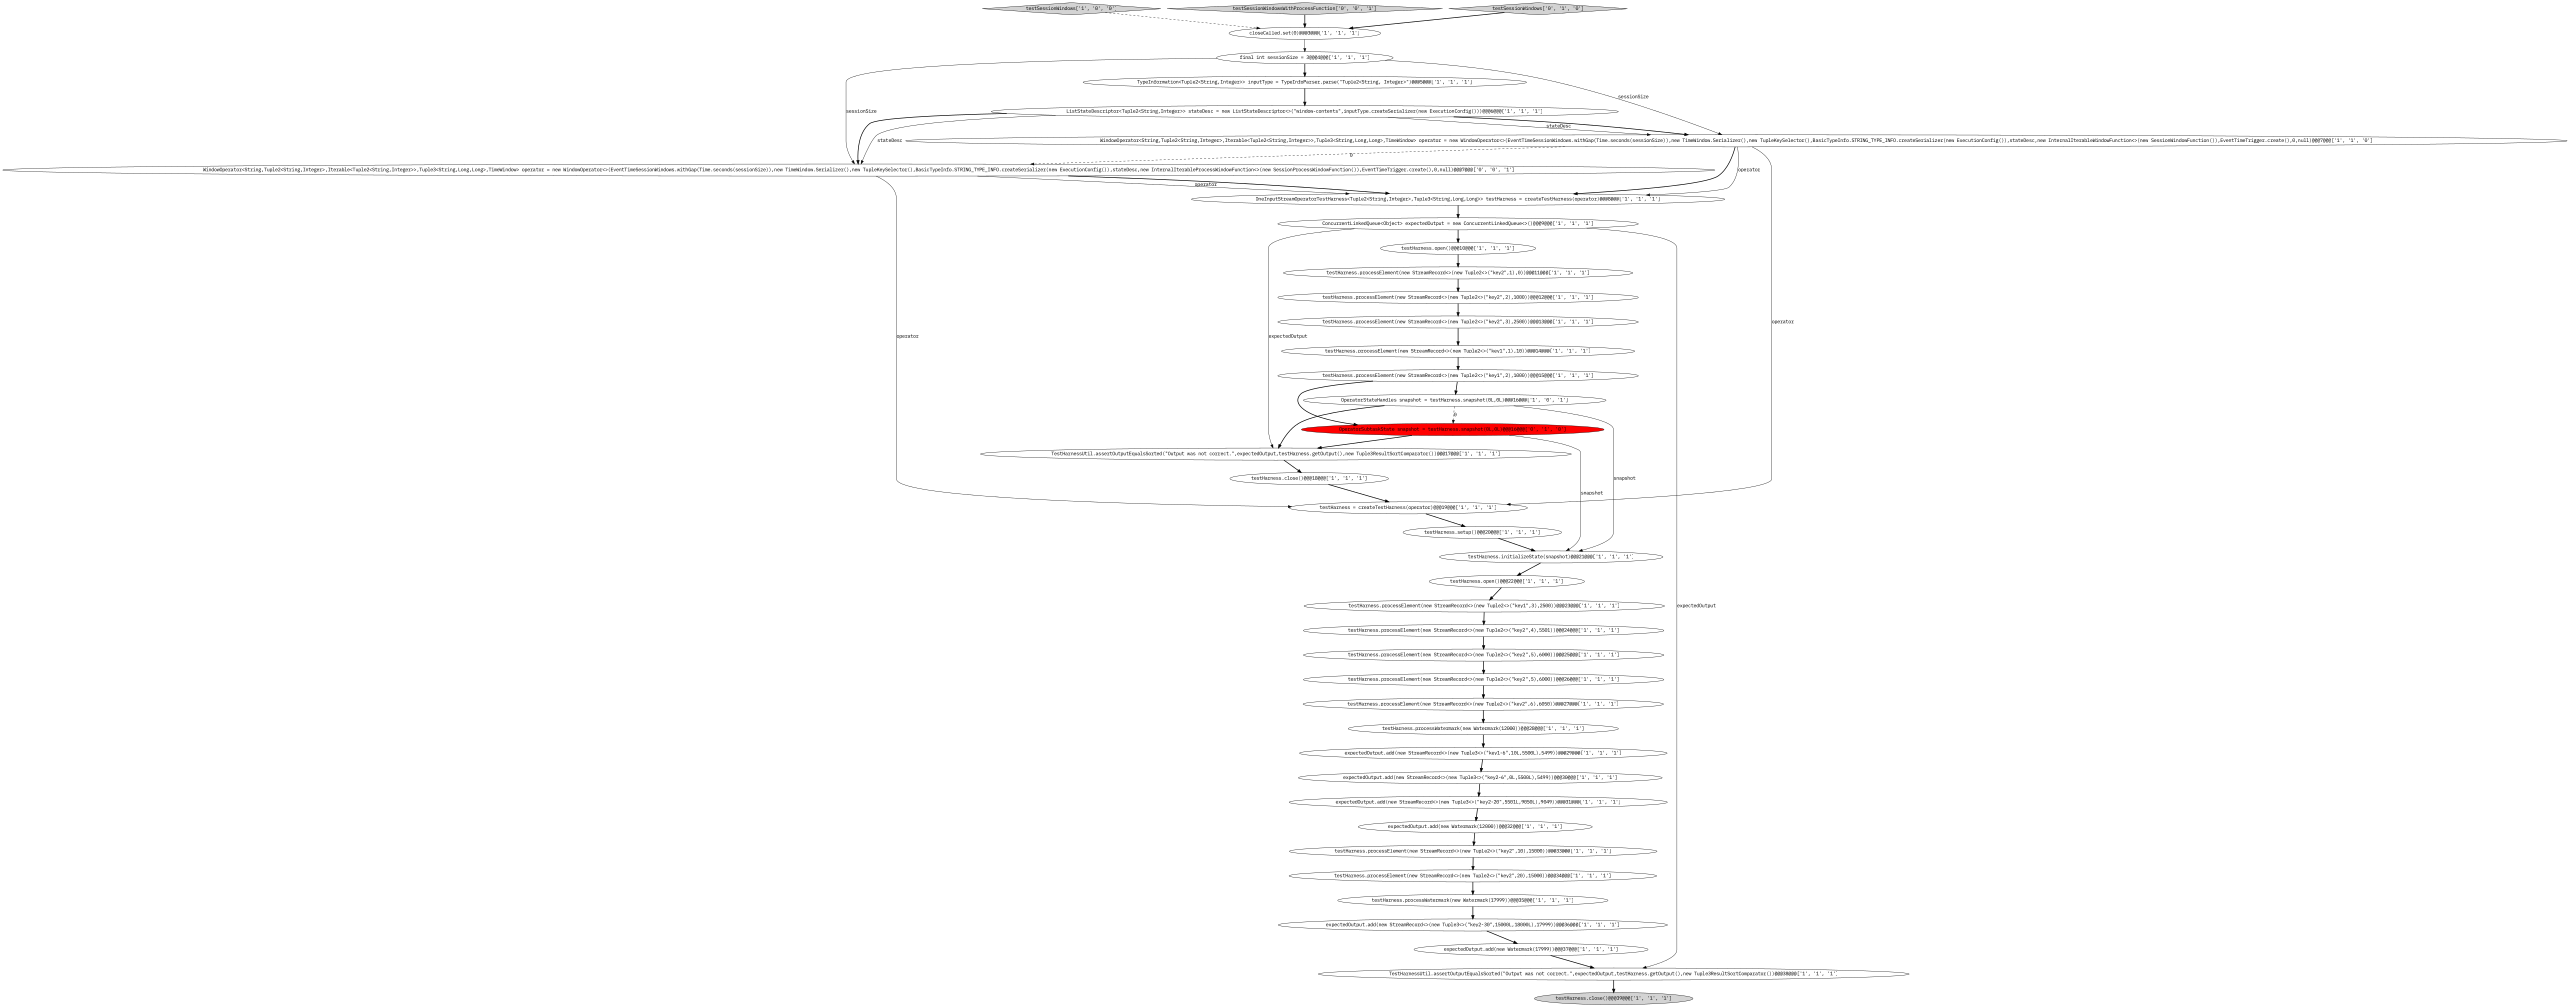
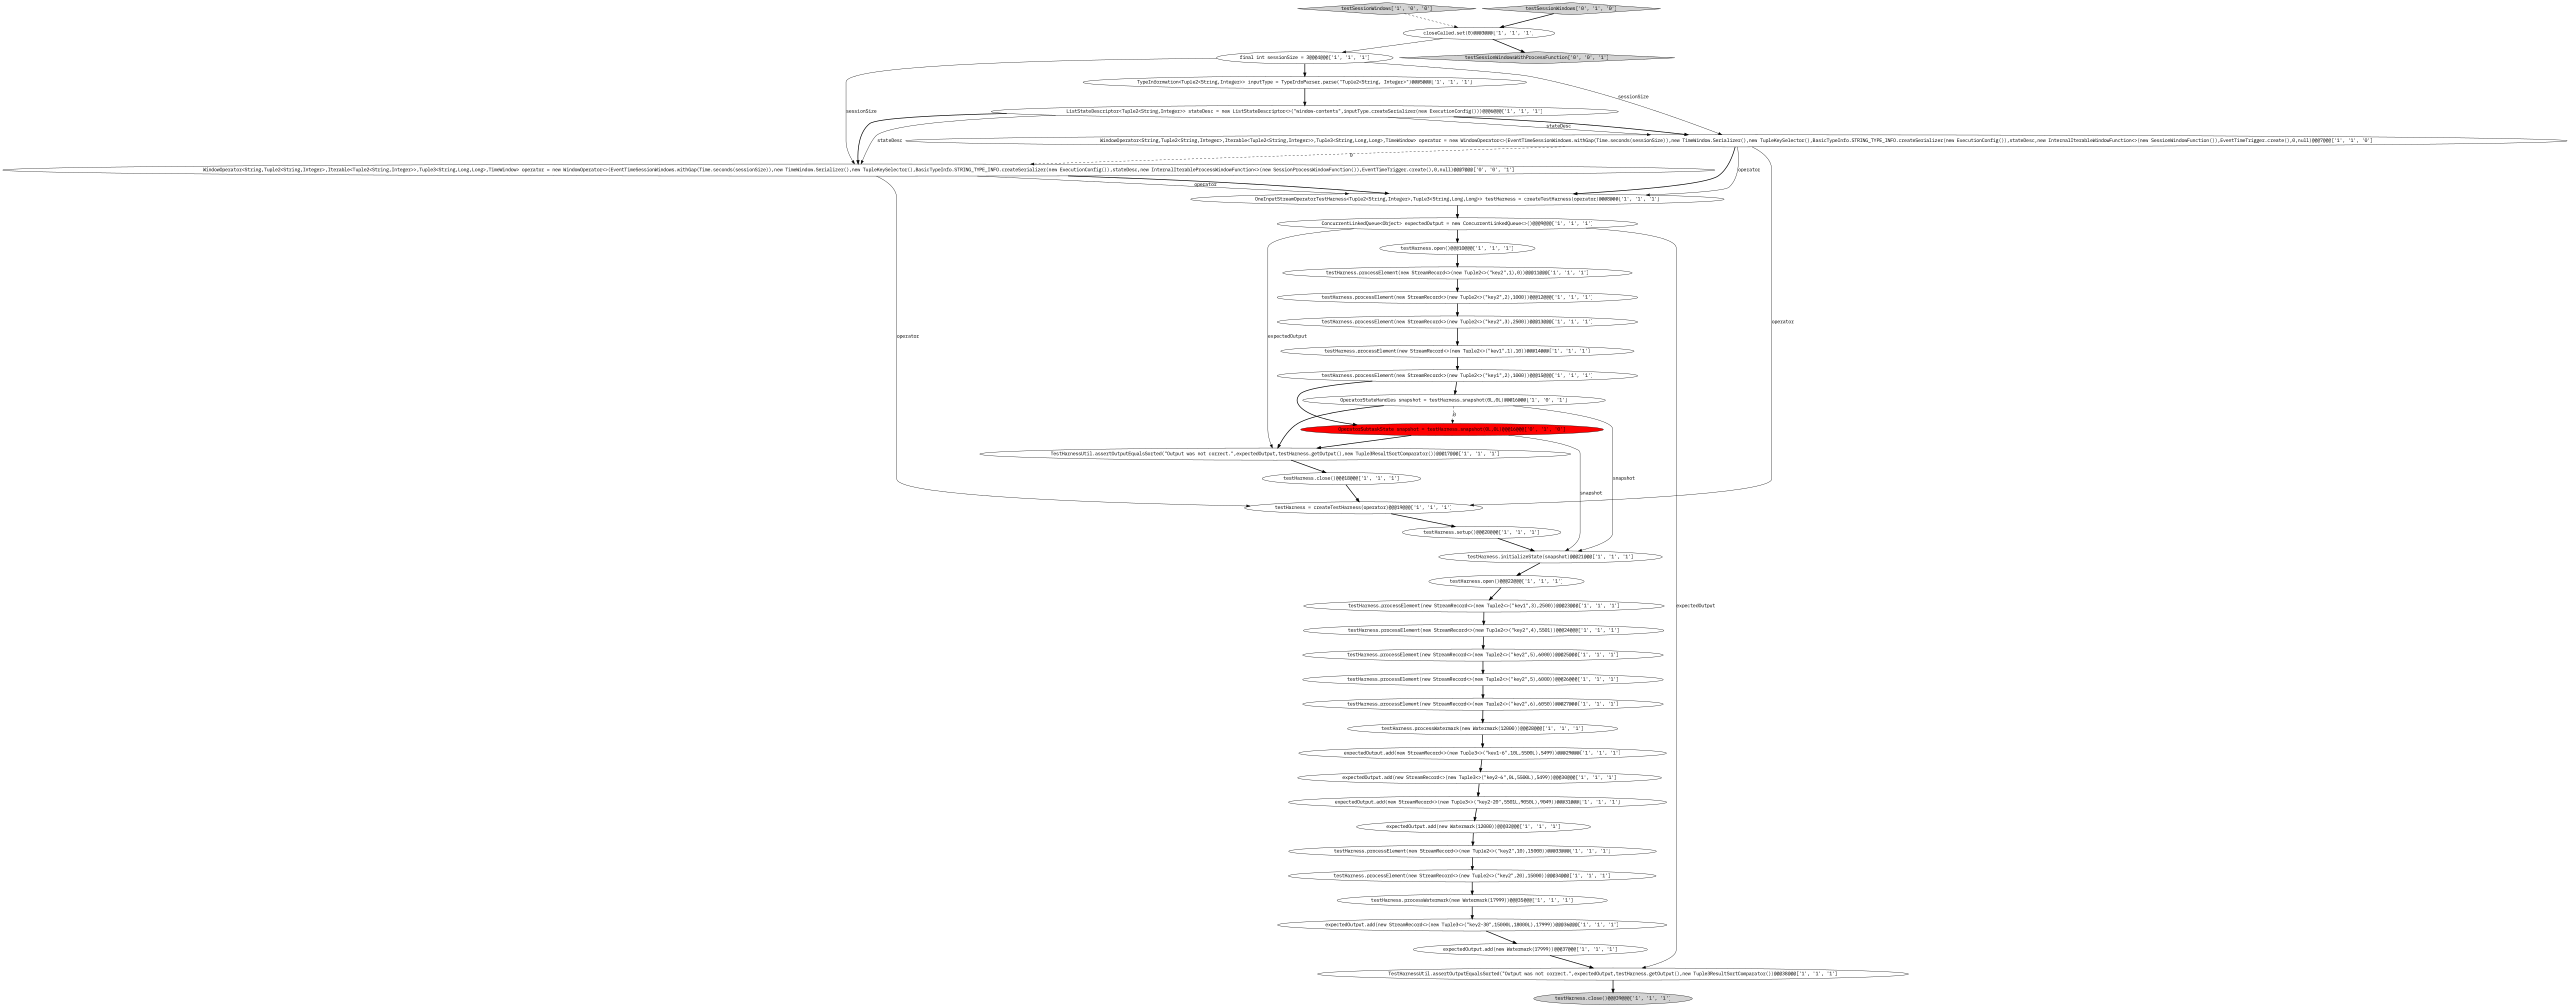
(1305, 19) -> (1507, 45)
